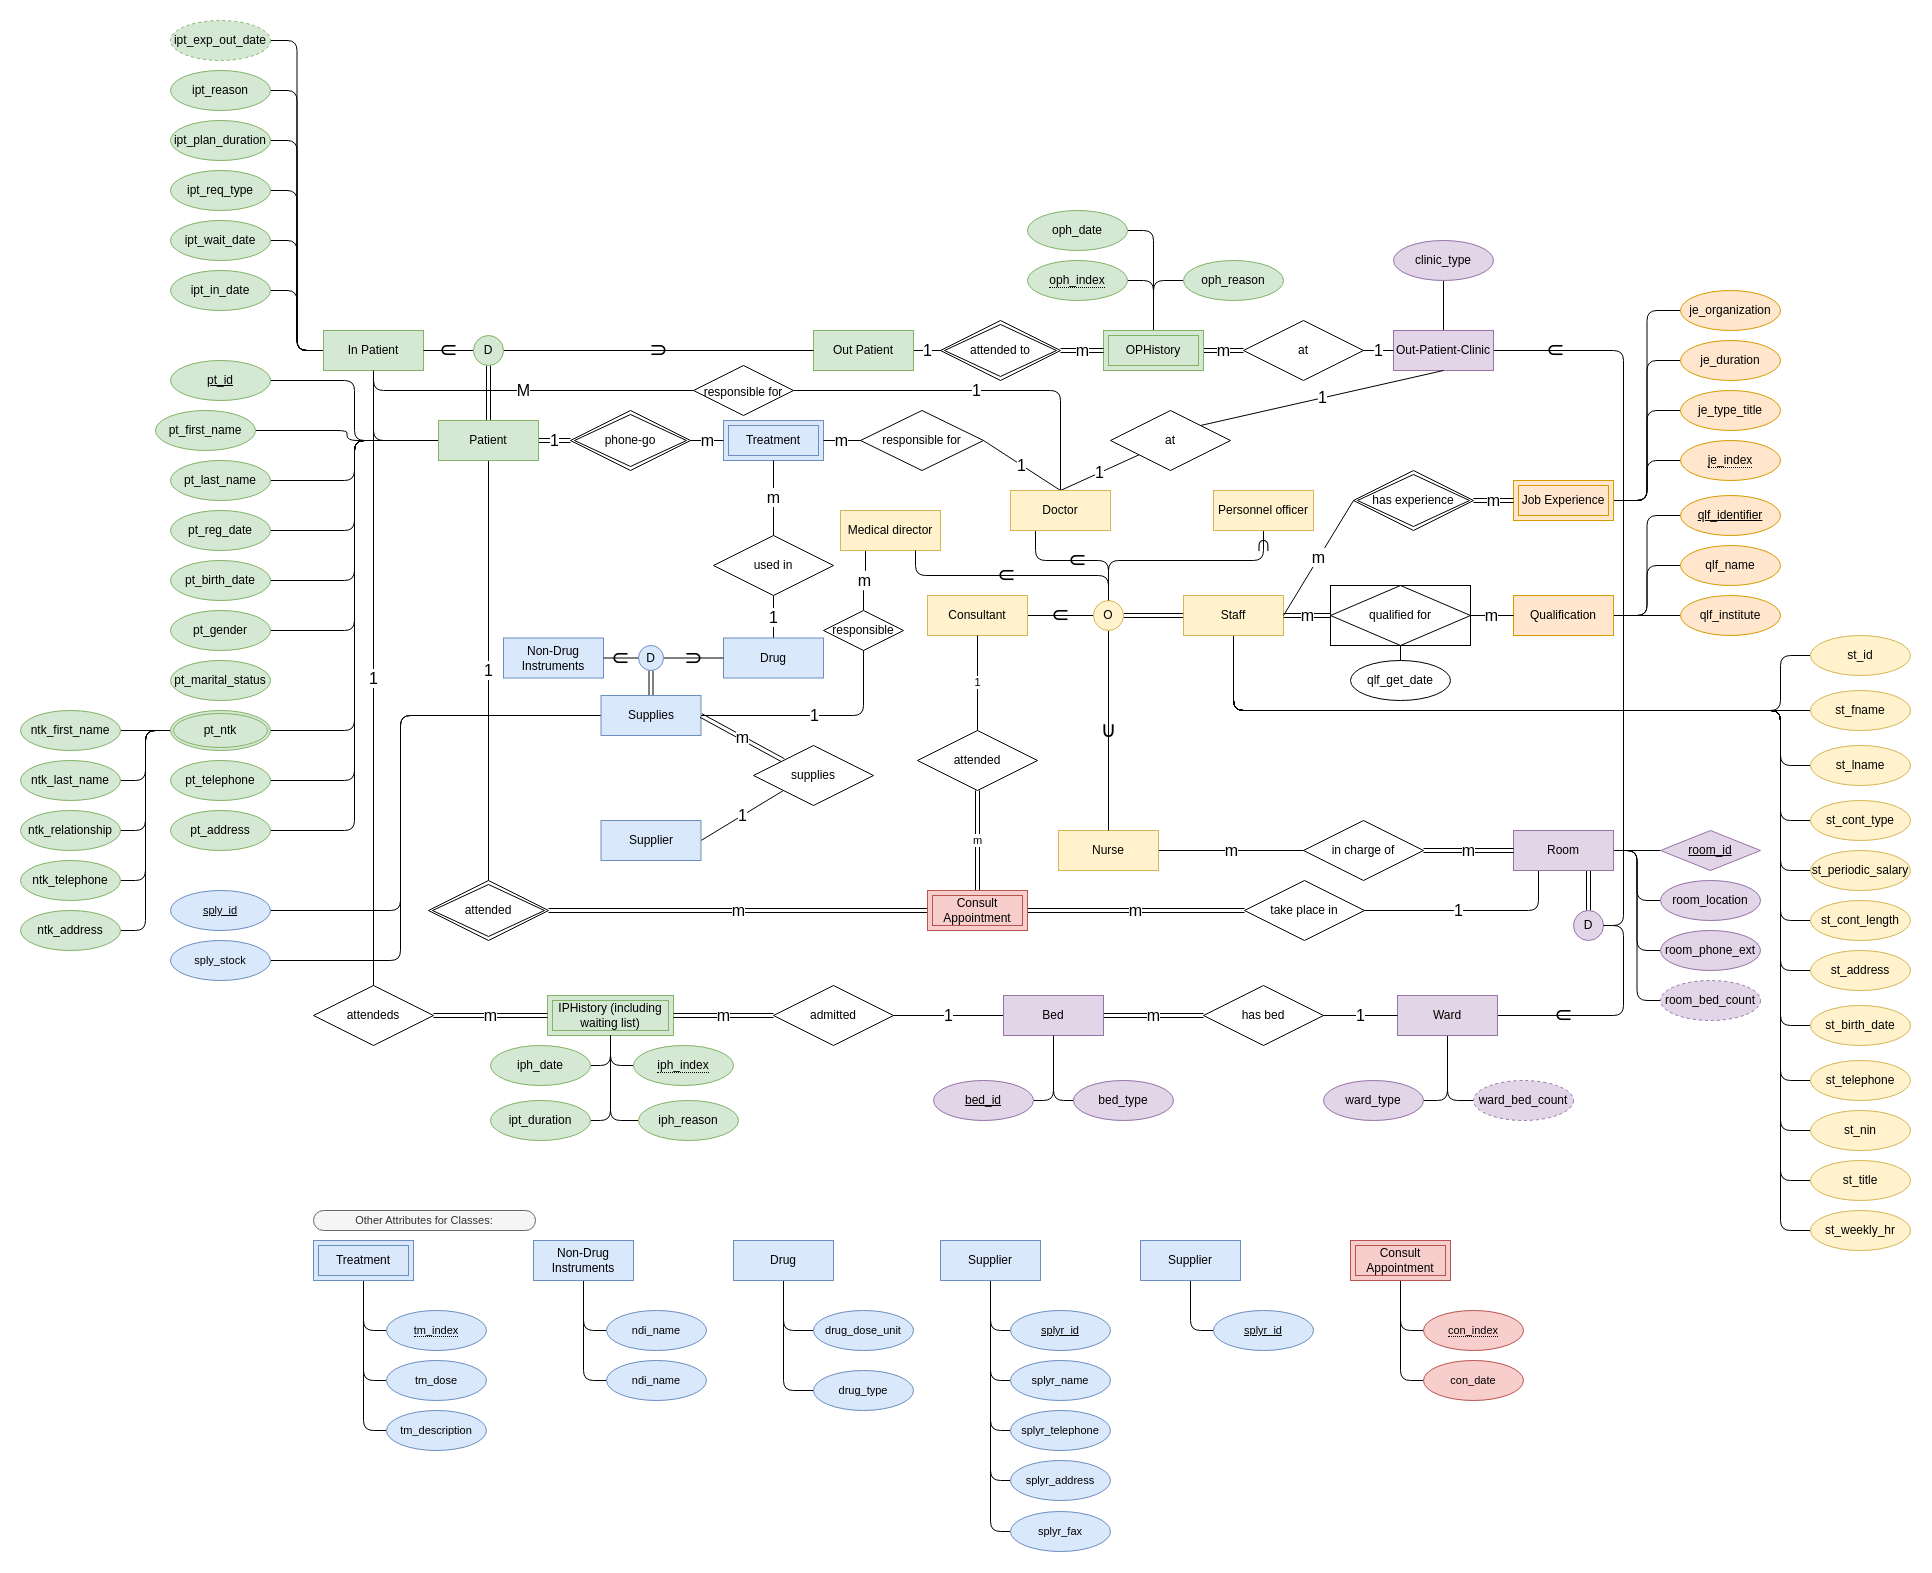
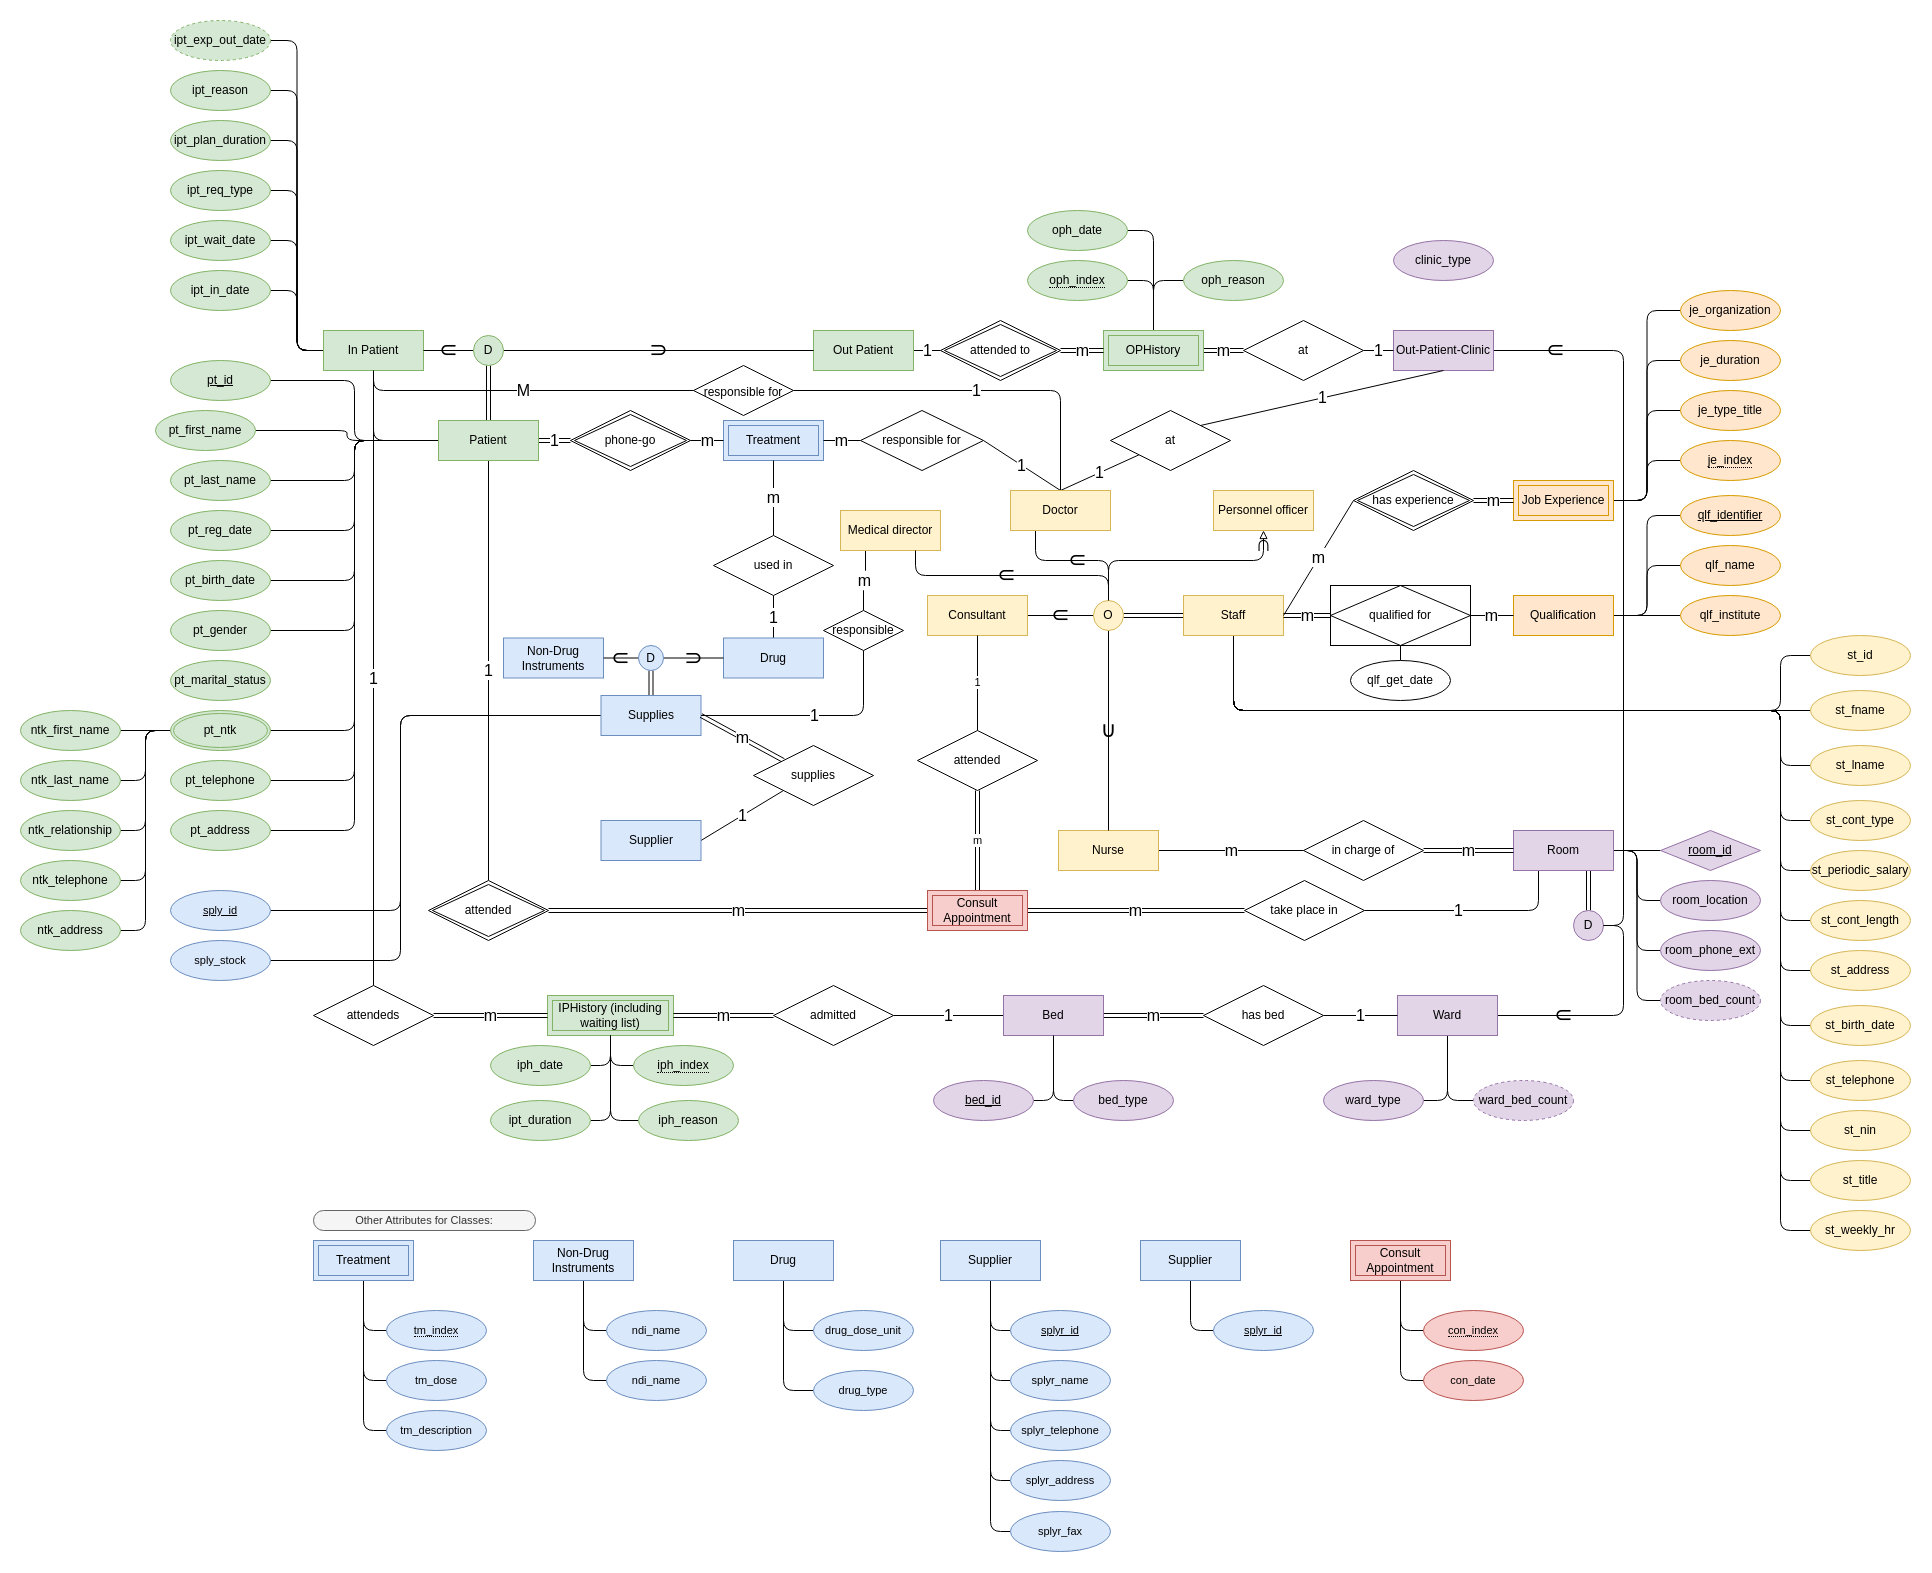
(1444, 306) -> none
(1264, 537) -> (1264, 540)
